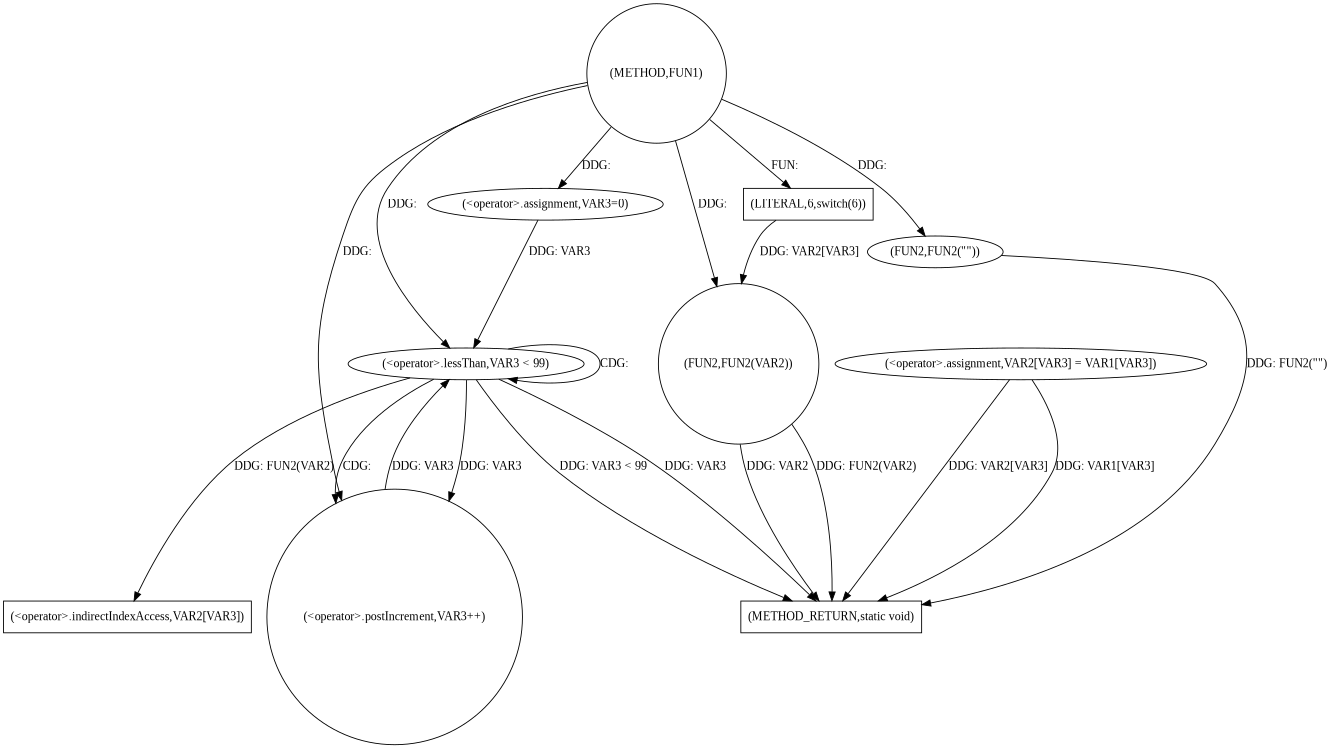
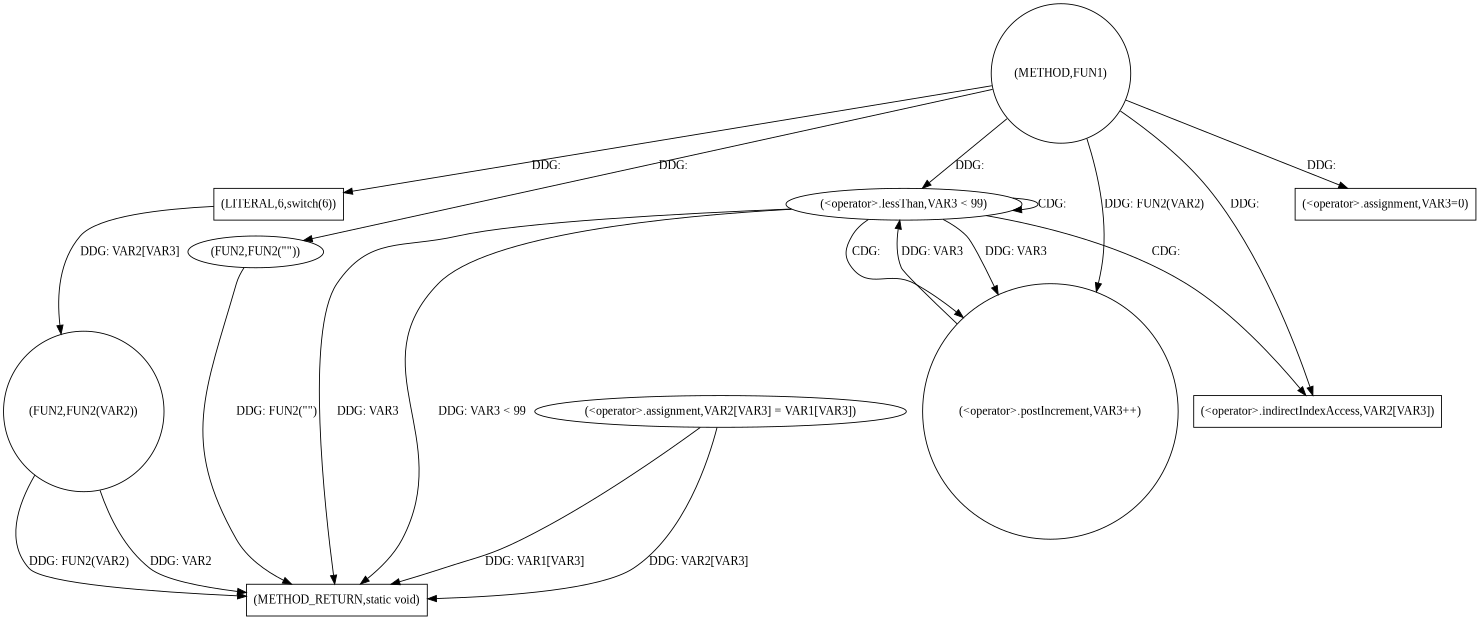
(787, 166) -> (548, 166)
(545, 204) -> (1386, 204)
(695, 209) -> (1239, 232)
(359, 252) -> (1154, 204)
(508, 280) -> none
(284, 467) -> (1168, 252)
